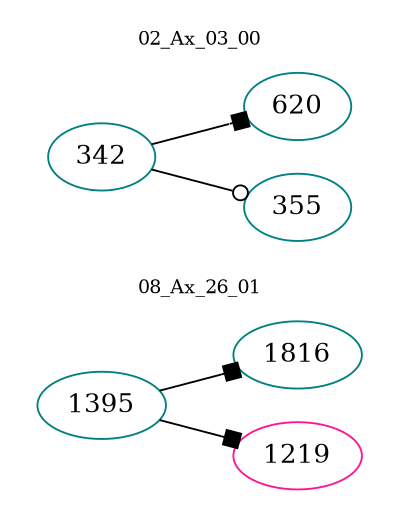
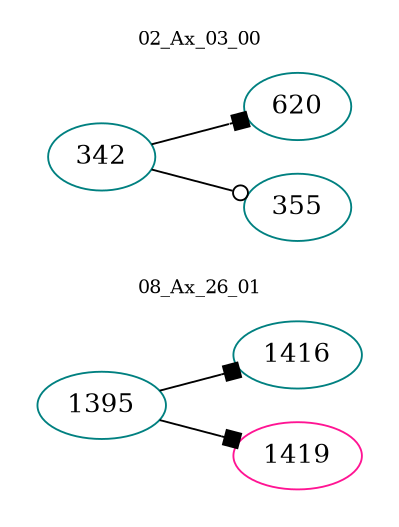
(298, 355) -> (298, 355)
(298, 456) -> (298, 456)
